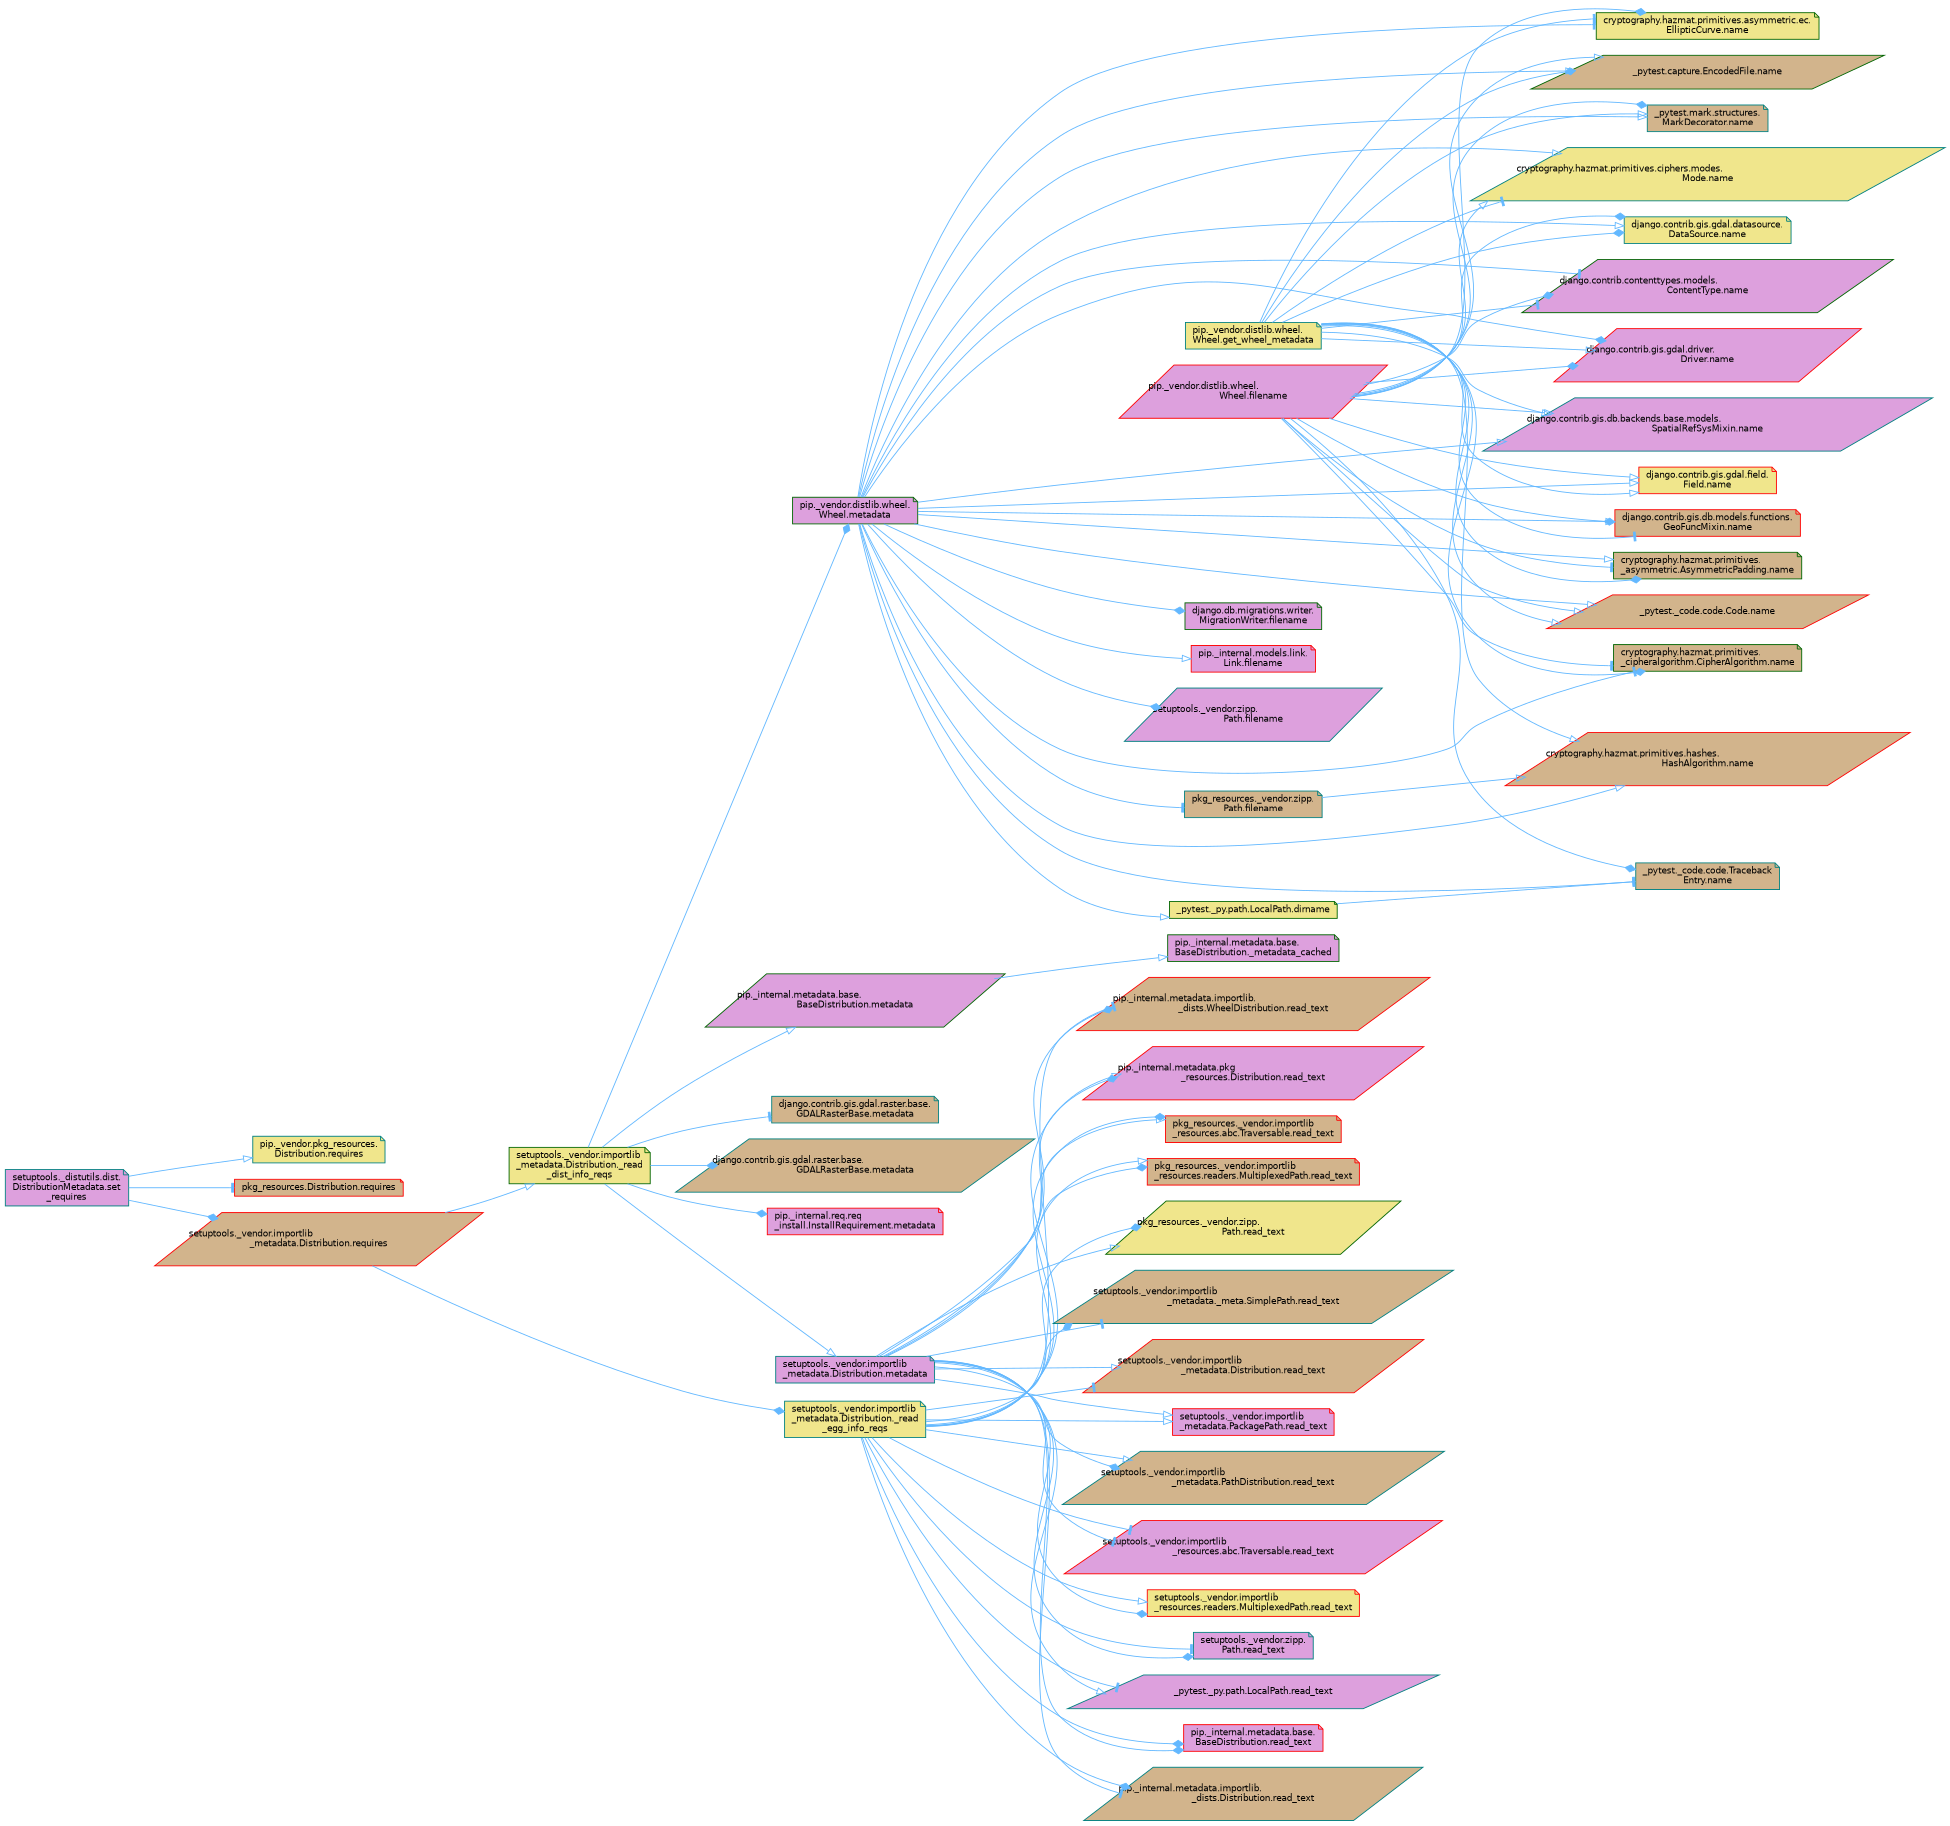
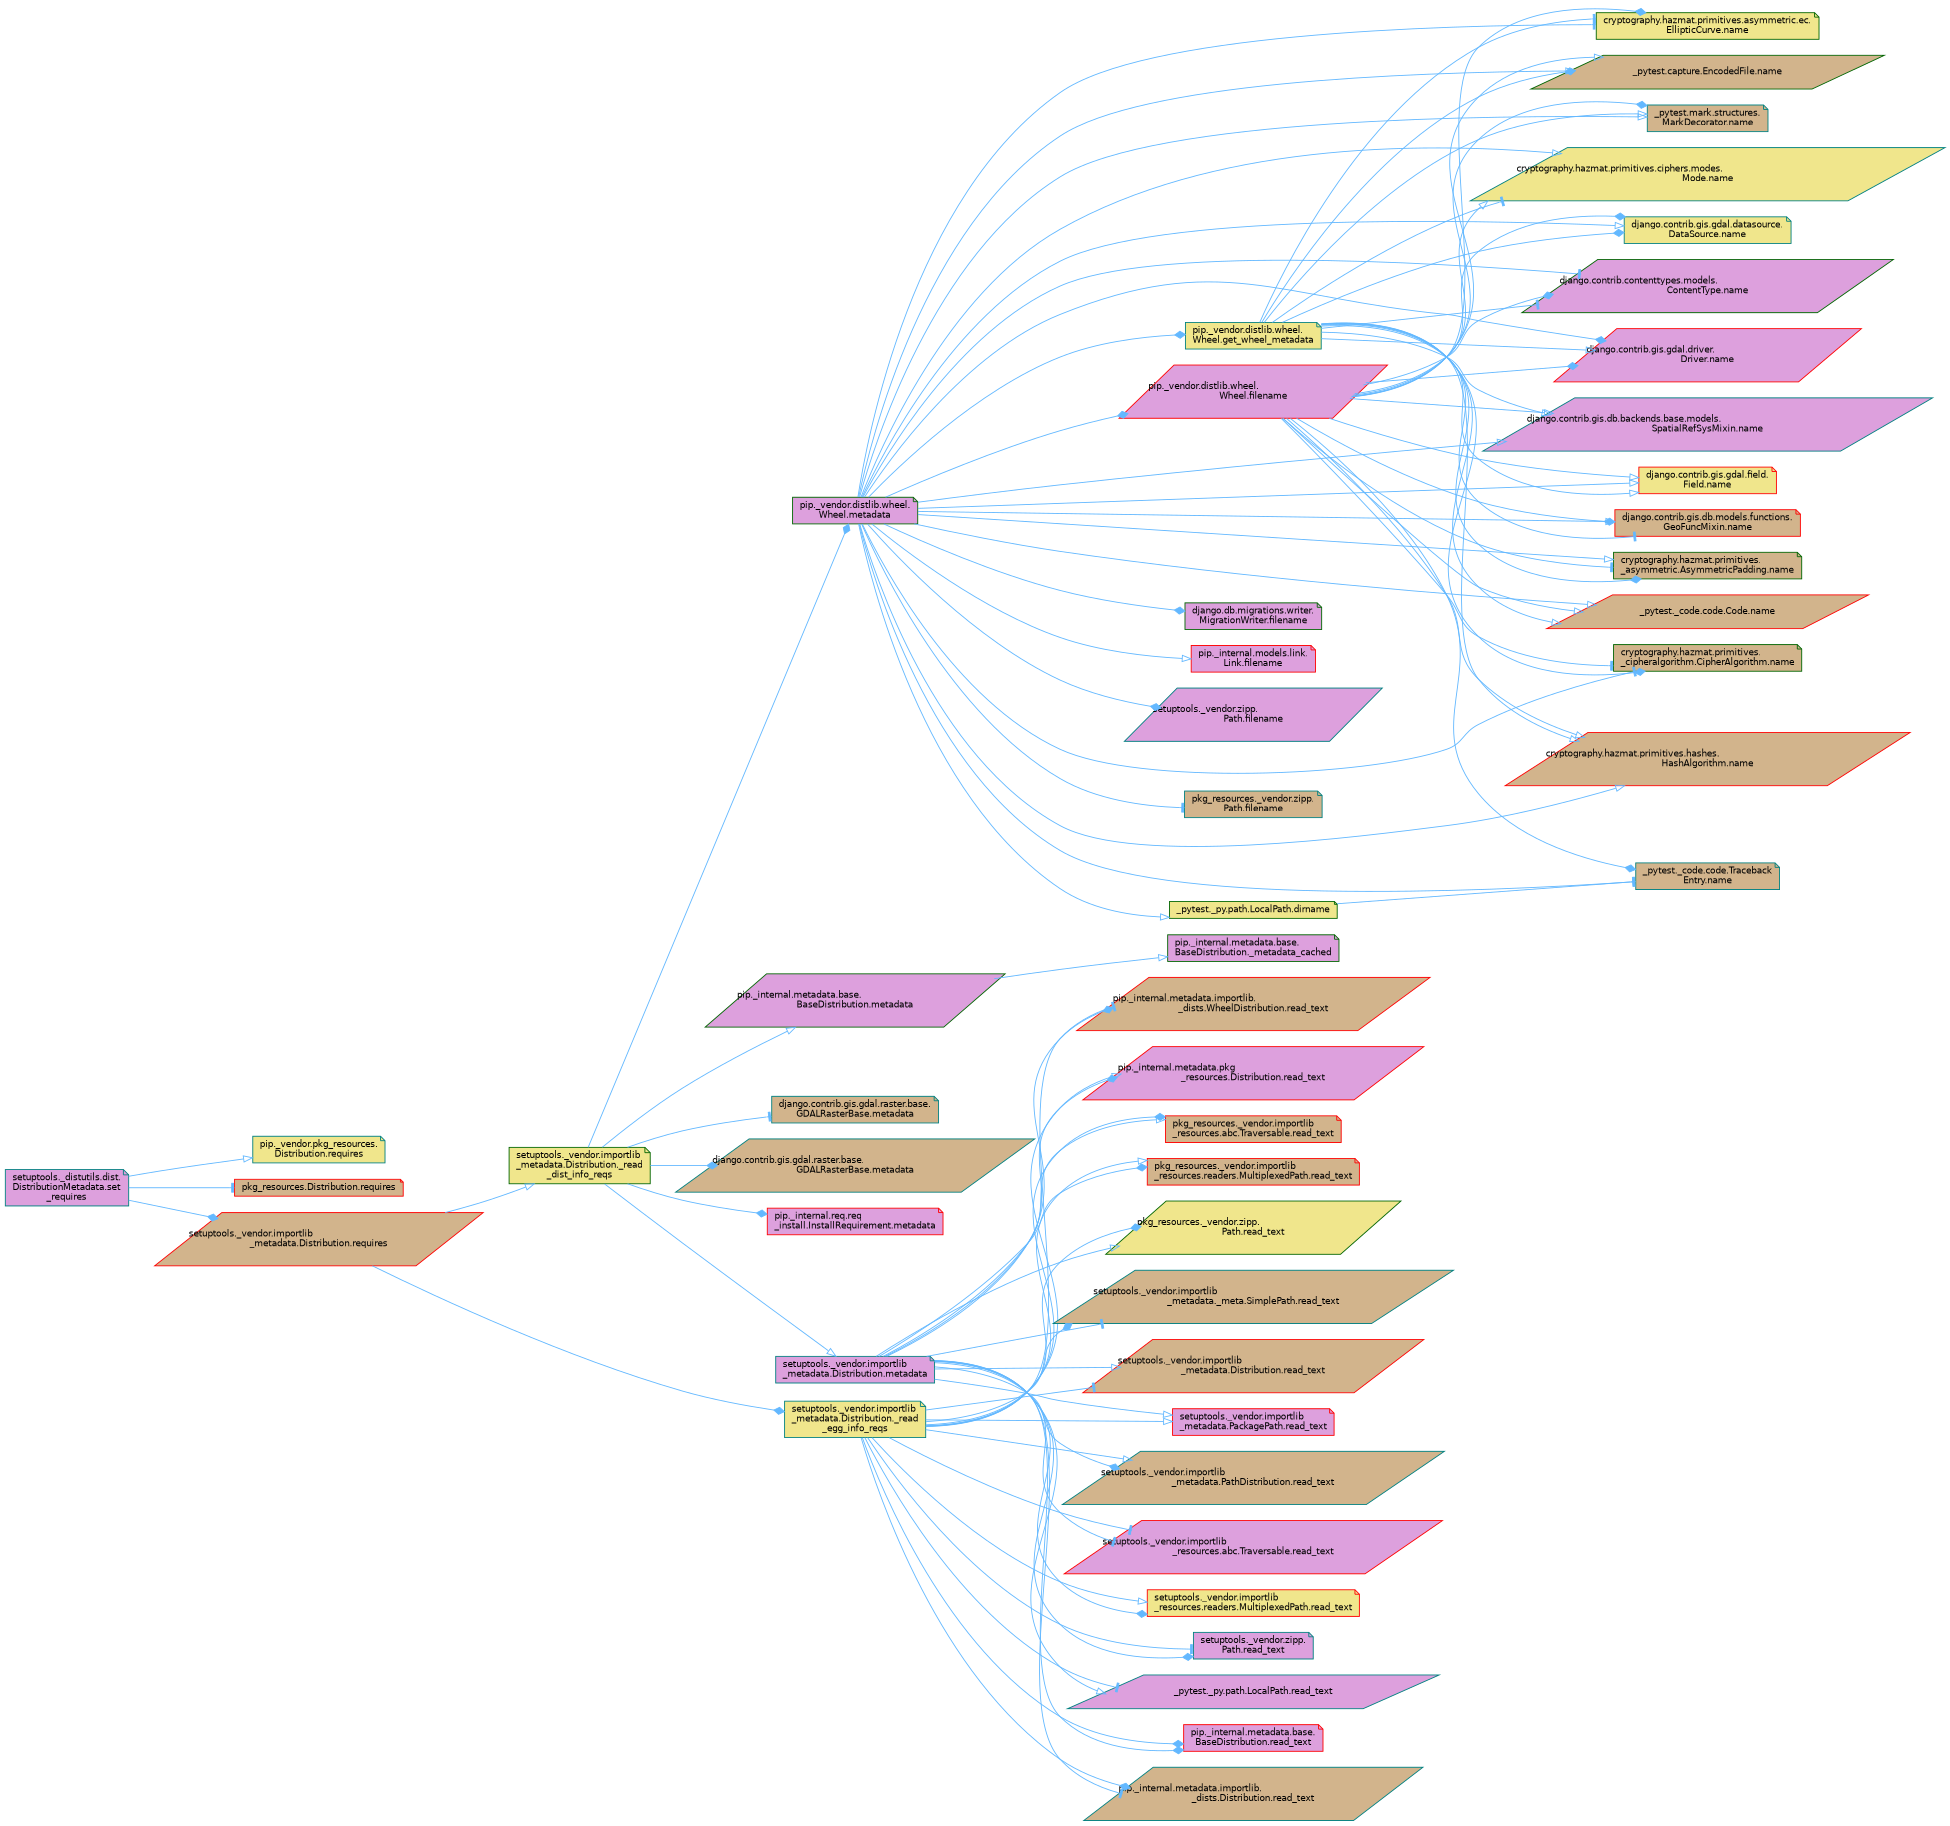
none -> (1006, 385)
none -> (1000, 451)
(1419, 788) -> (1437, 581)
